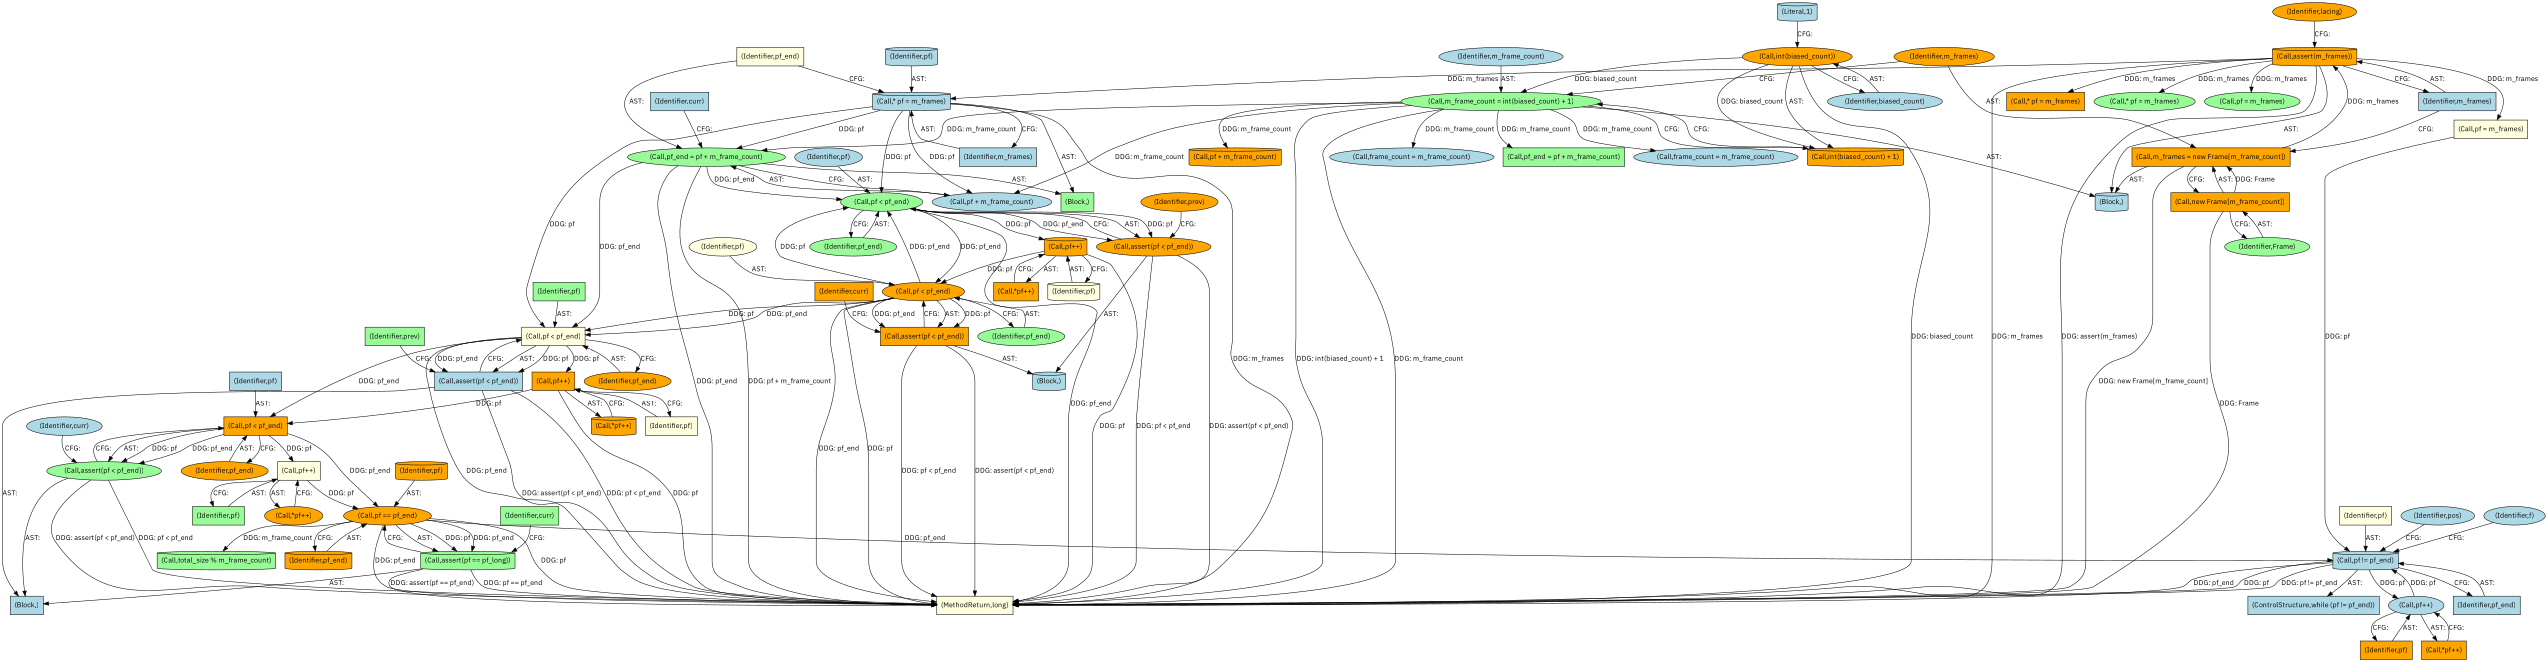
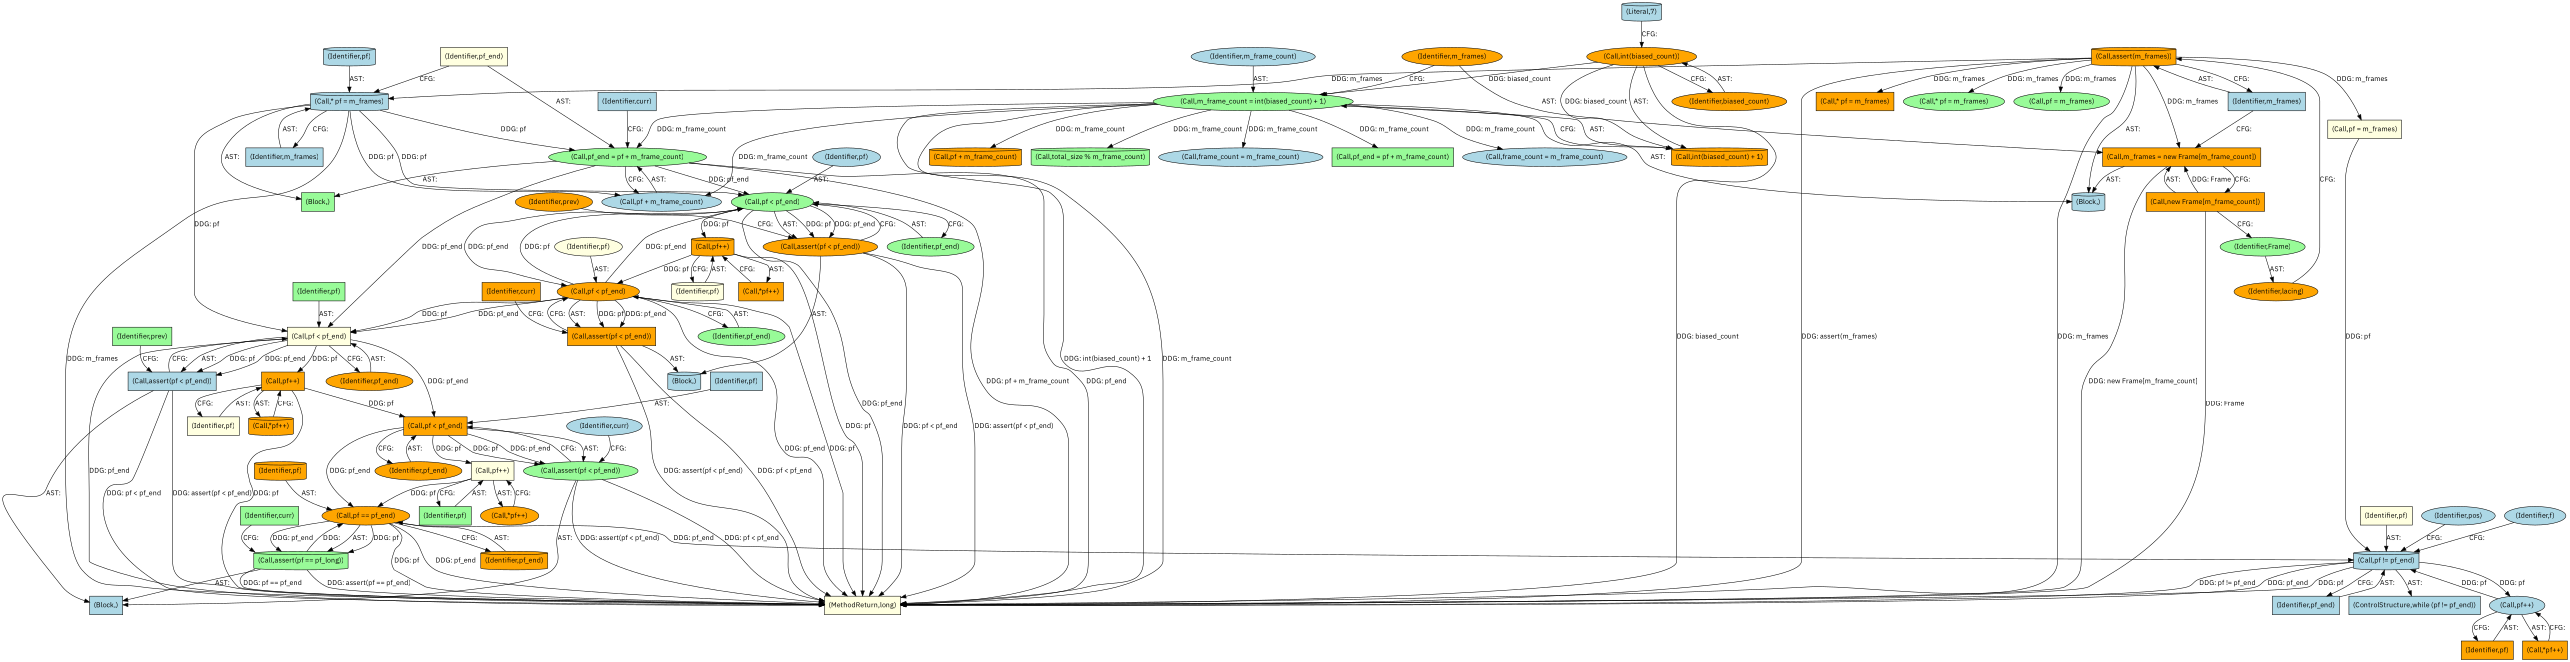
(1797, 12) -> (1642, 12)
(1885, 102) -> (1729, 102)
(2333, 120) -> (2165, 103)
(1702, 129) -> (1598, 129)
(2256, 225) -> (2269, 267)
(287, 526) -> (1161, 125)
(396, 538) -> (333, 538)
